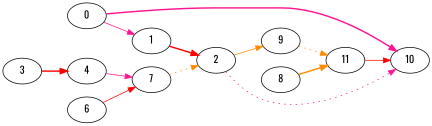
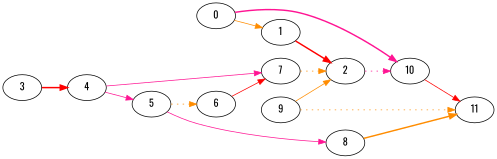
(116, 27) -> (245, 23)
(245, 52) -> (310, 92)
(374, 60) -> (439, 89)
none -> (152, 104)
